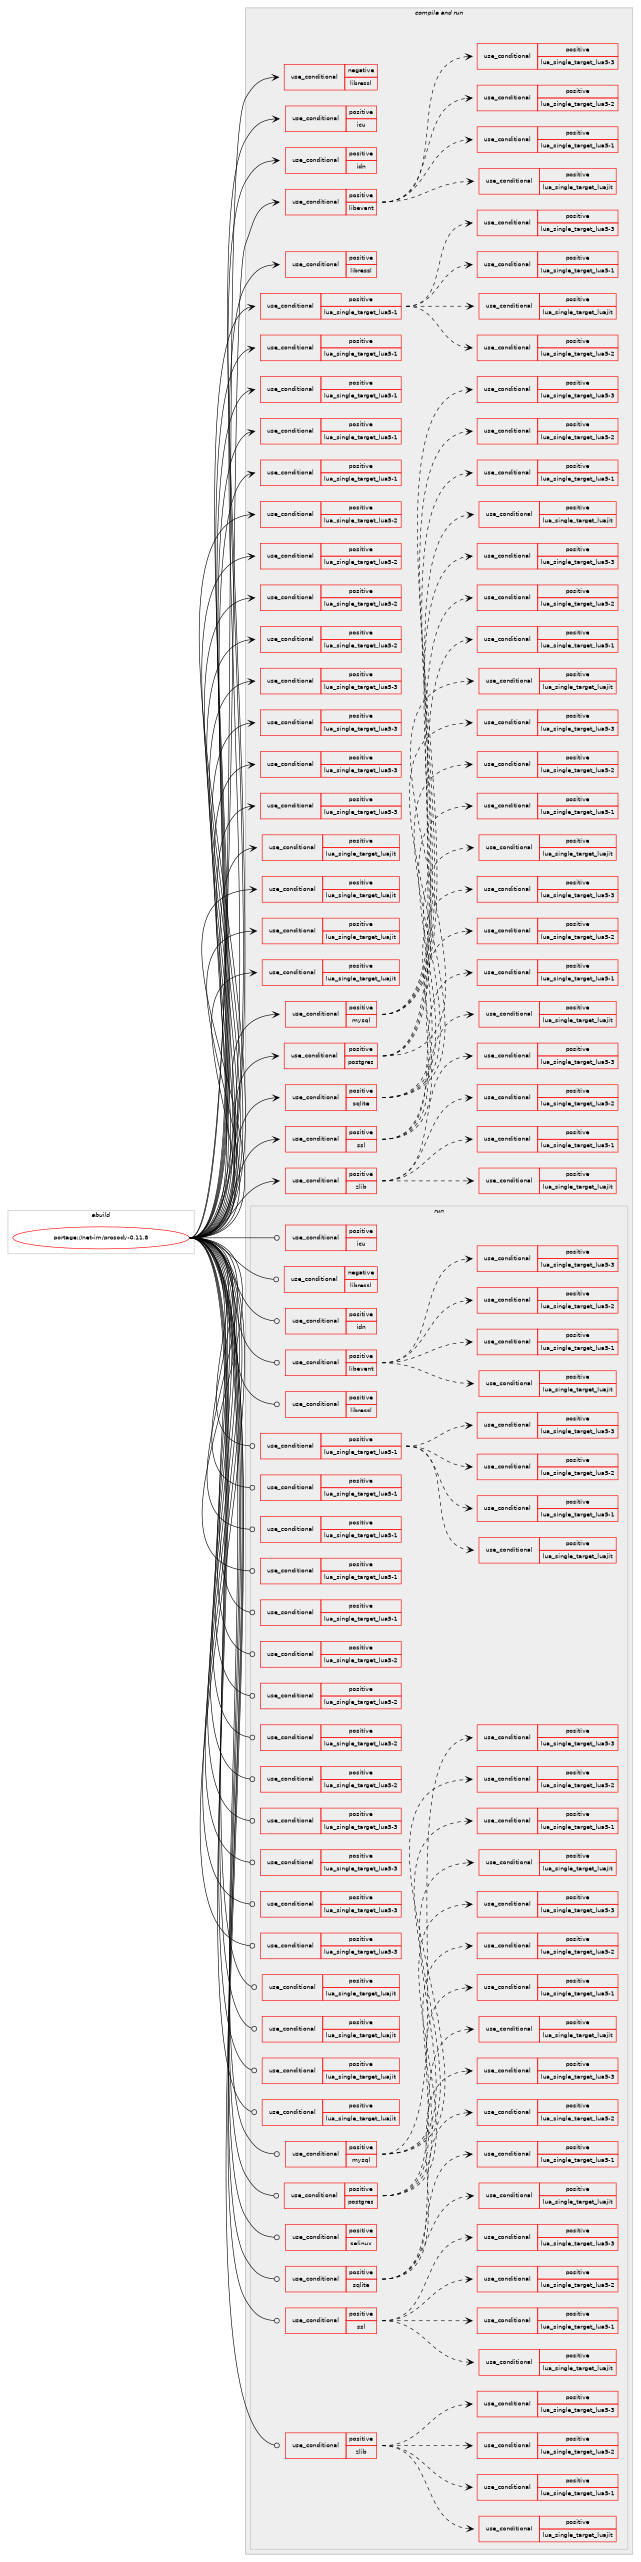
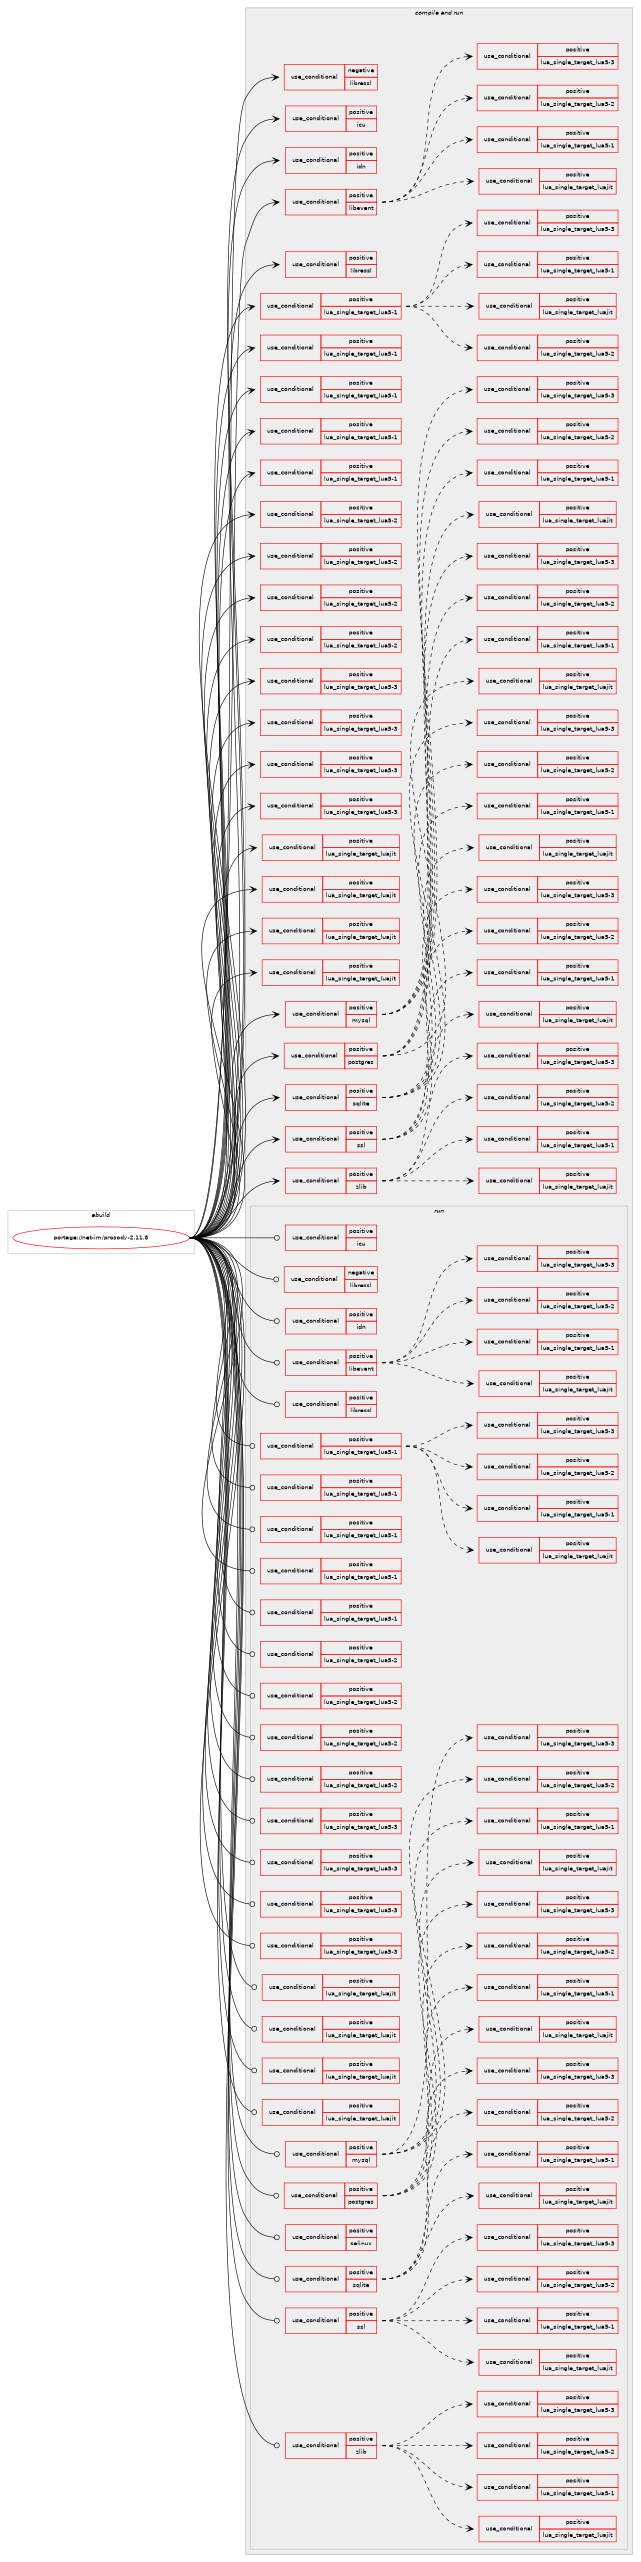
(101, 1238) -> (101, 1238)
